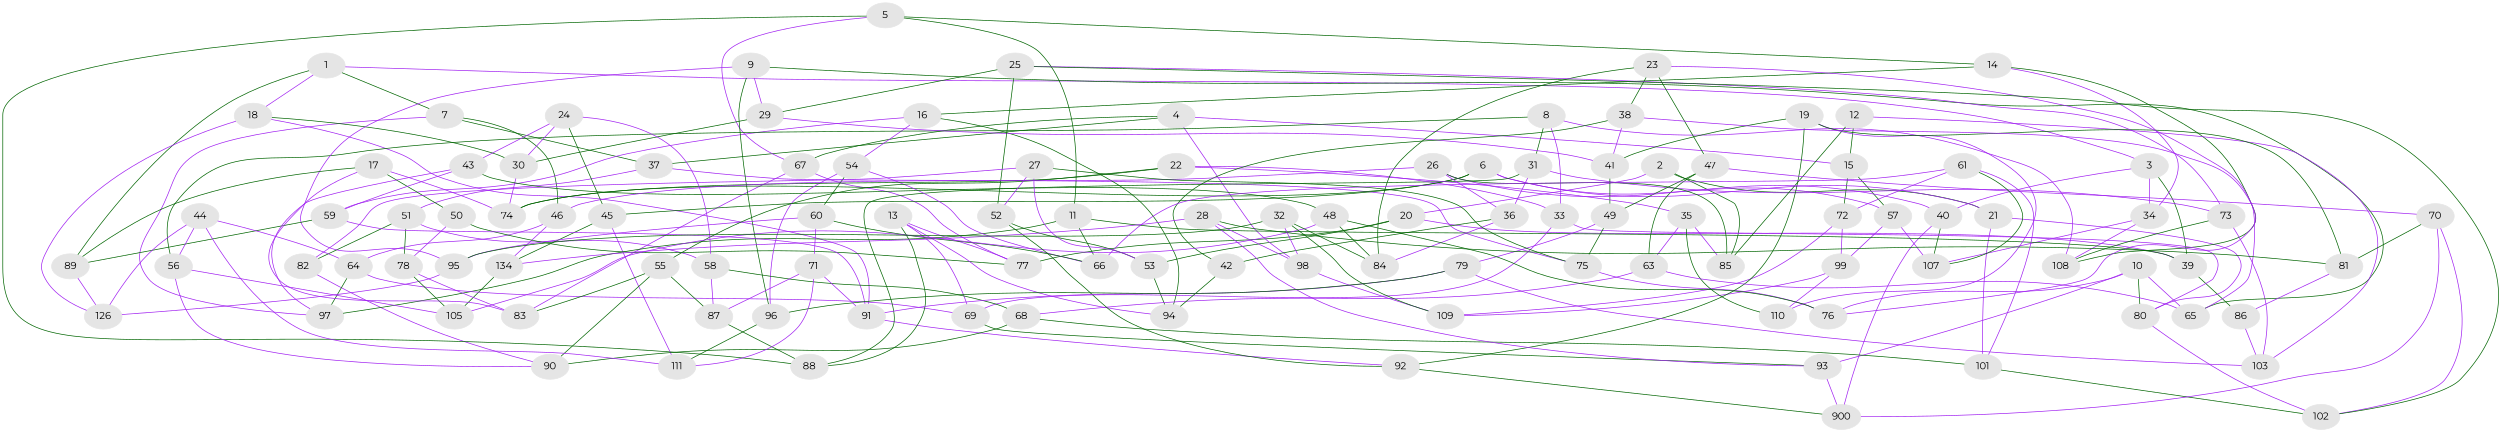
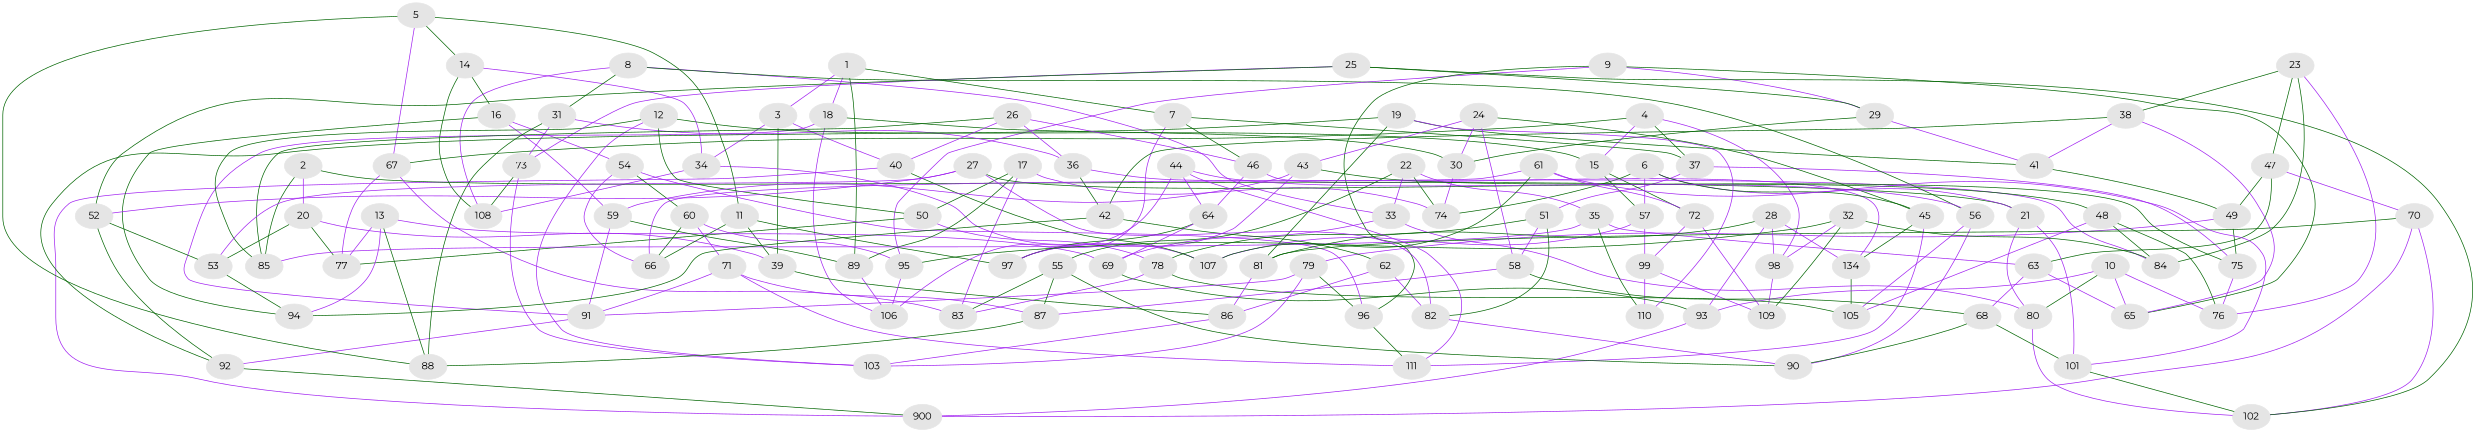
none -> (784, 198)
none -> (1385, 266)
(103, 317) -> (889, 317)
